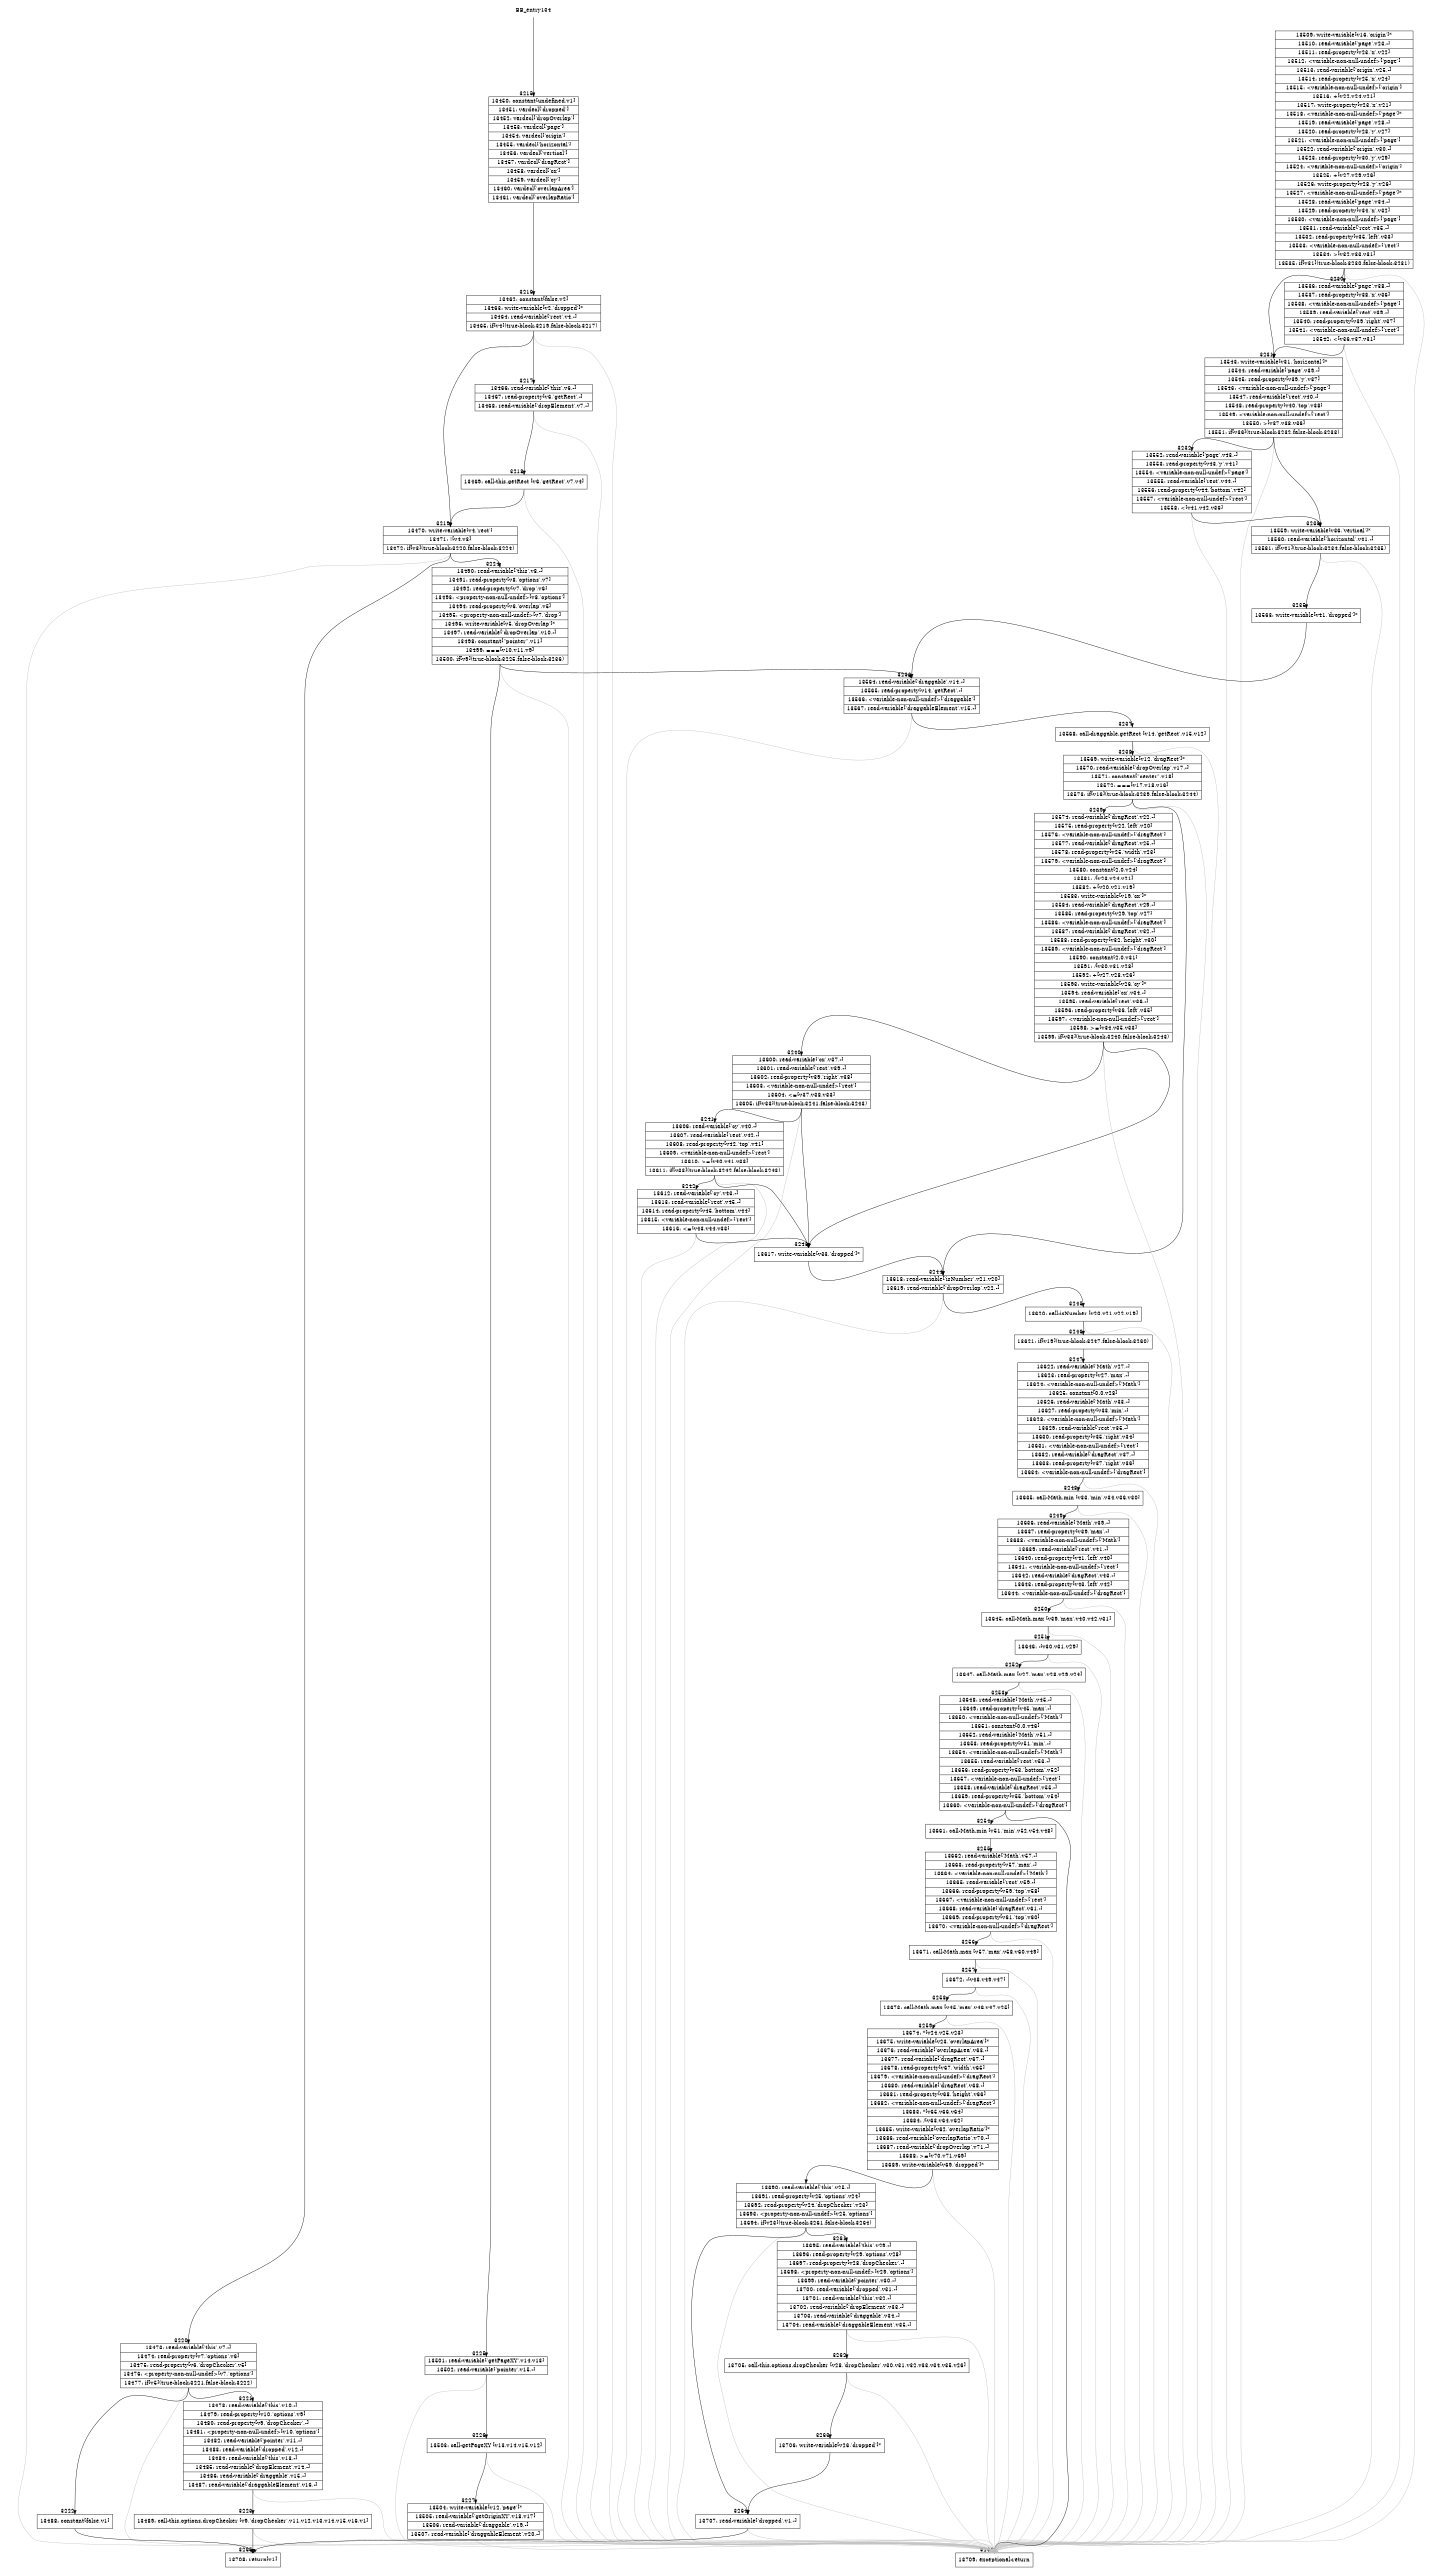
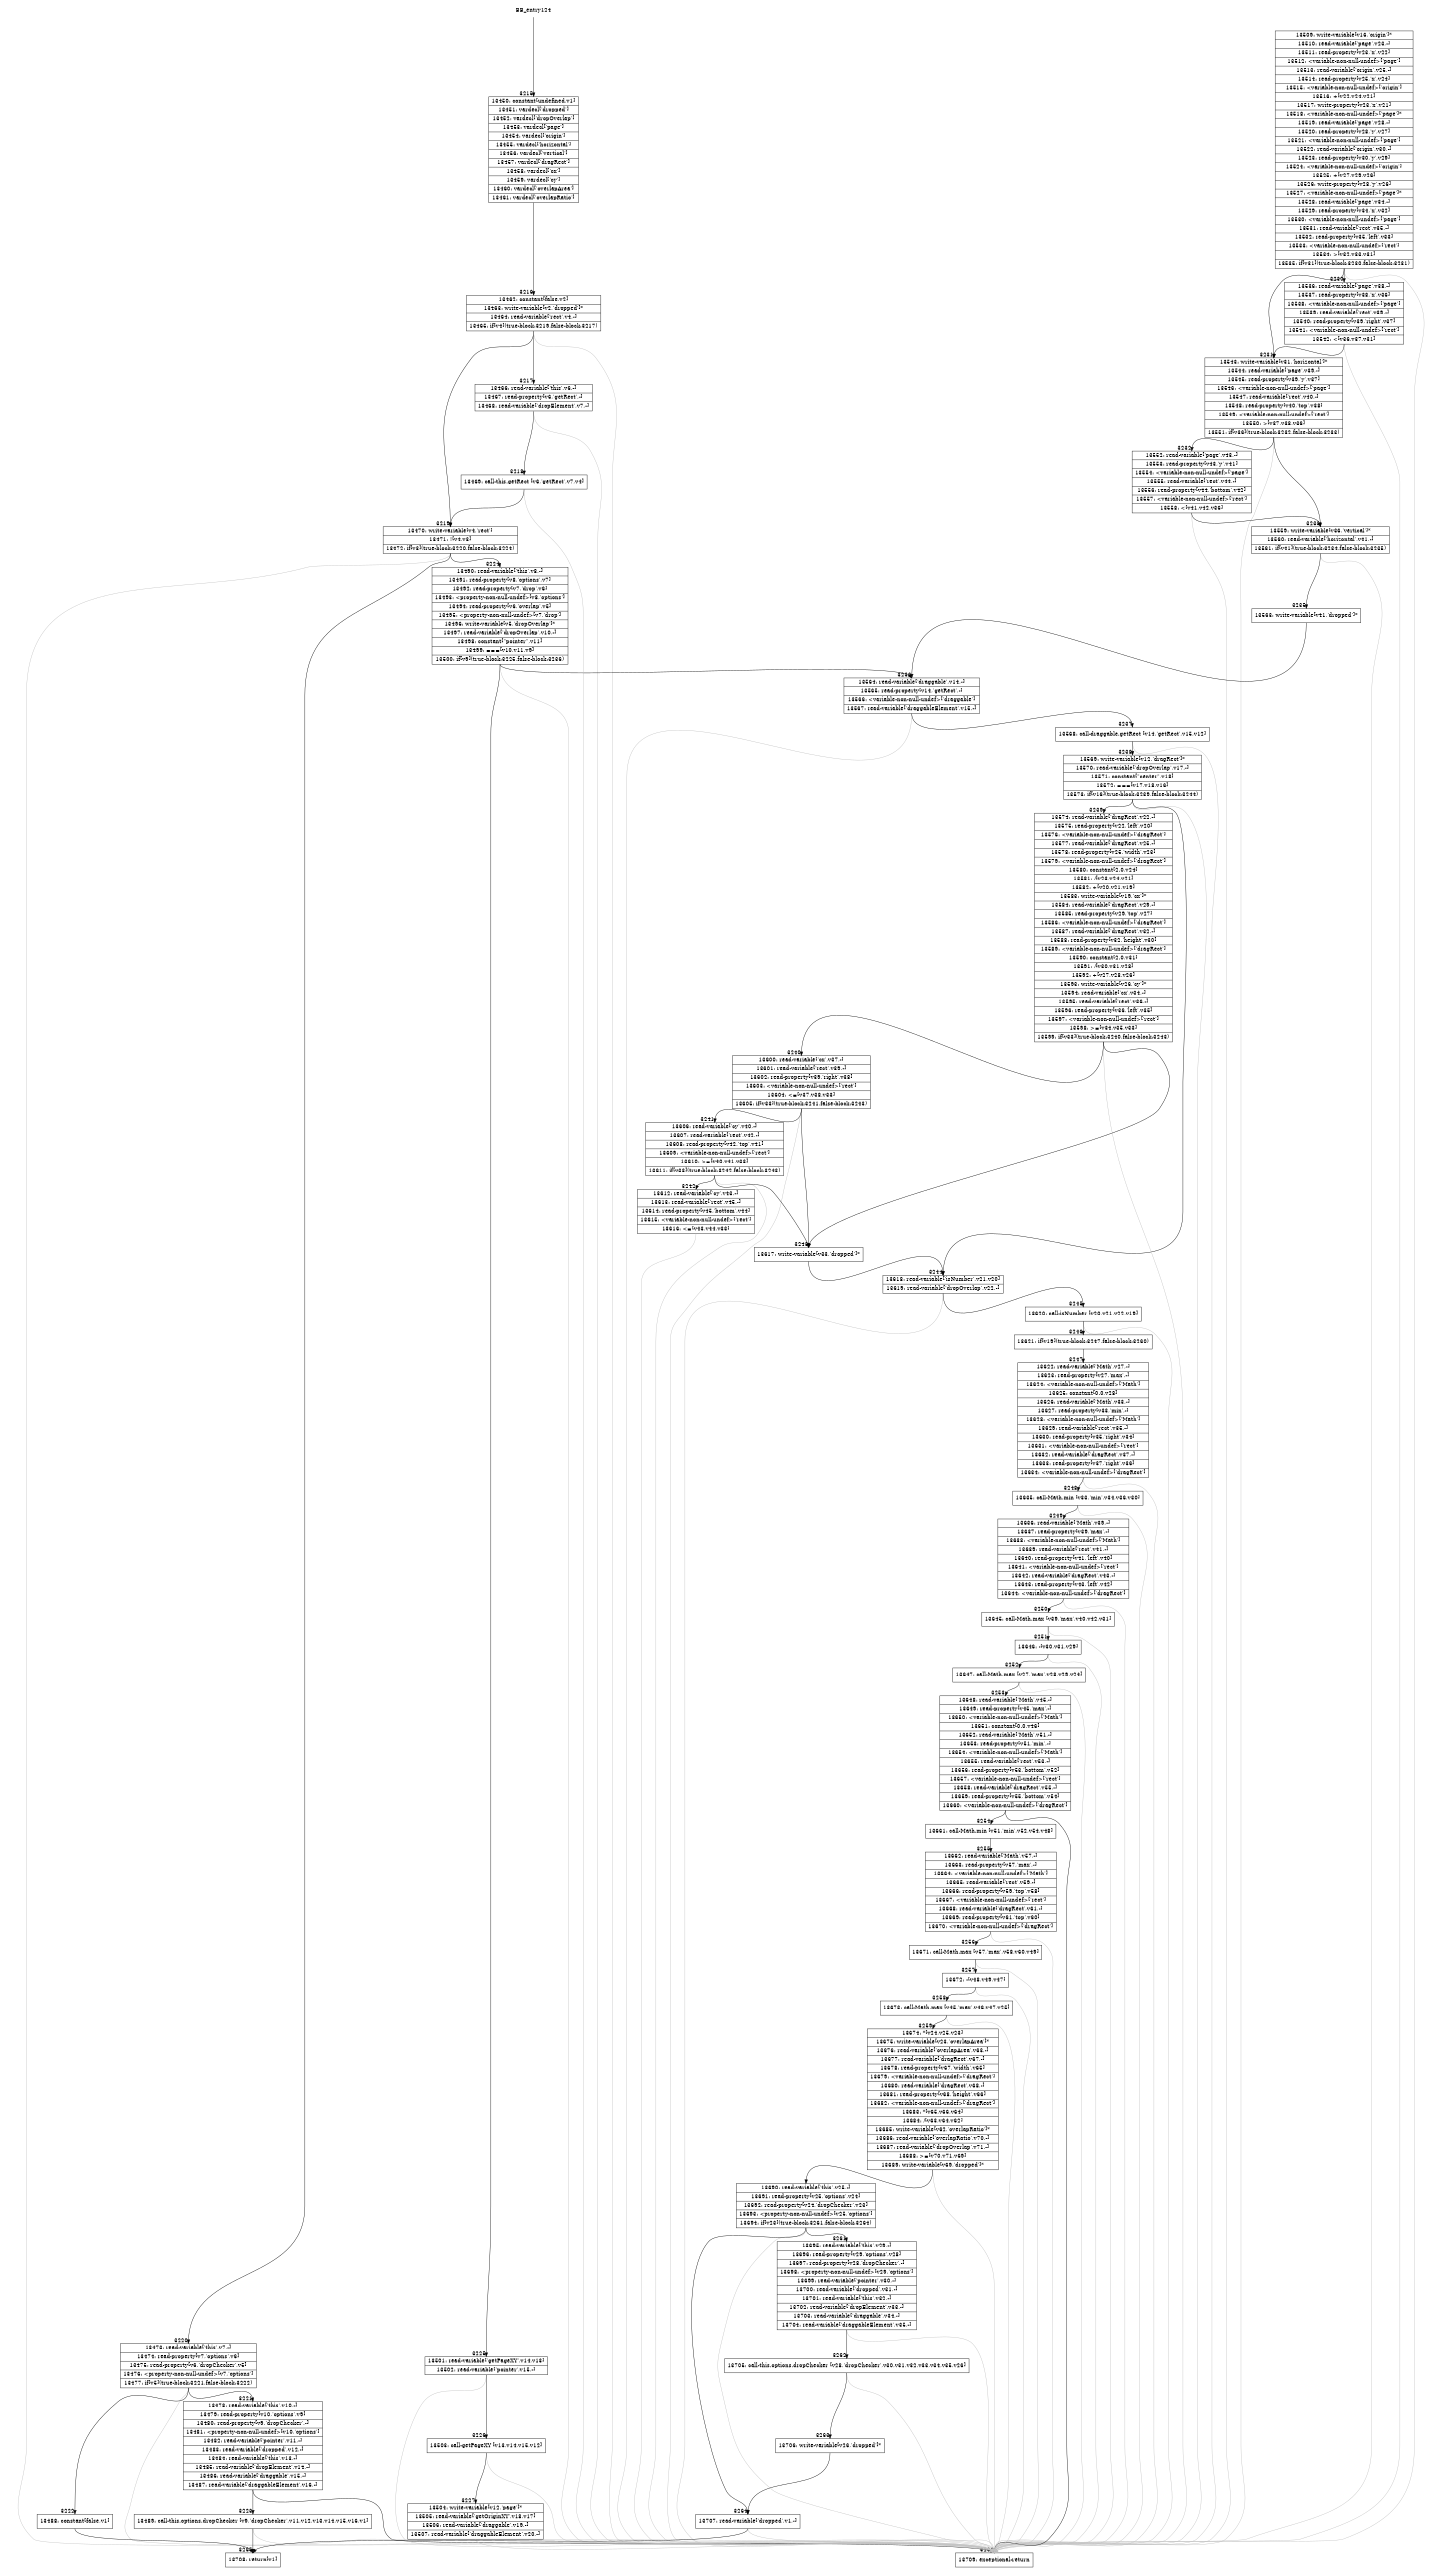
(534, 10) -> (534, 10)
(756, 1240) -> none
(607, 2543) -> (607, 2543)
